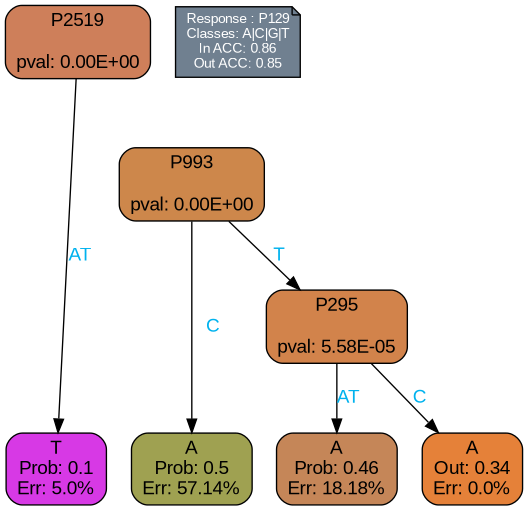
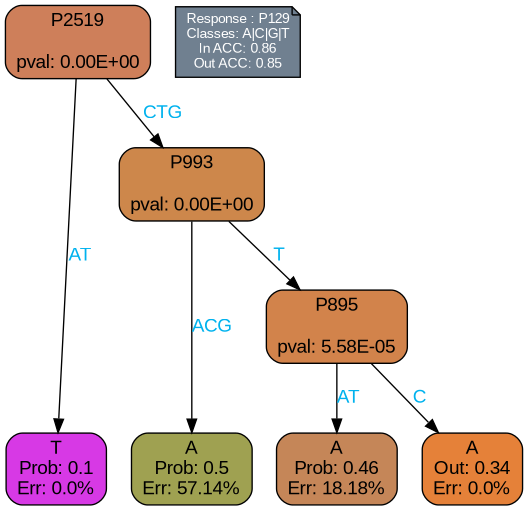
none -> (131, 108)
(213, 327) -> (213, 327)
(337, 327) -> (337, 327)
(56, 469) -> (56, 469)
